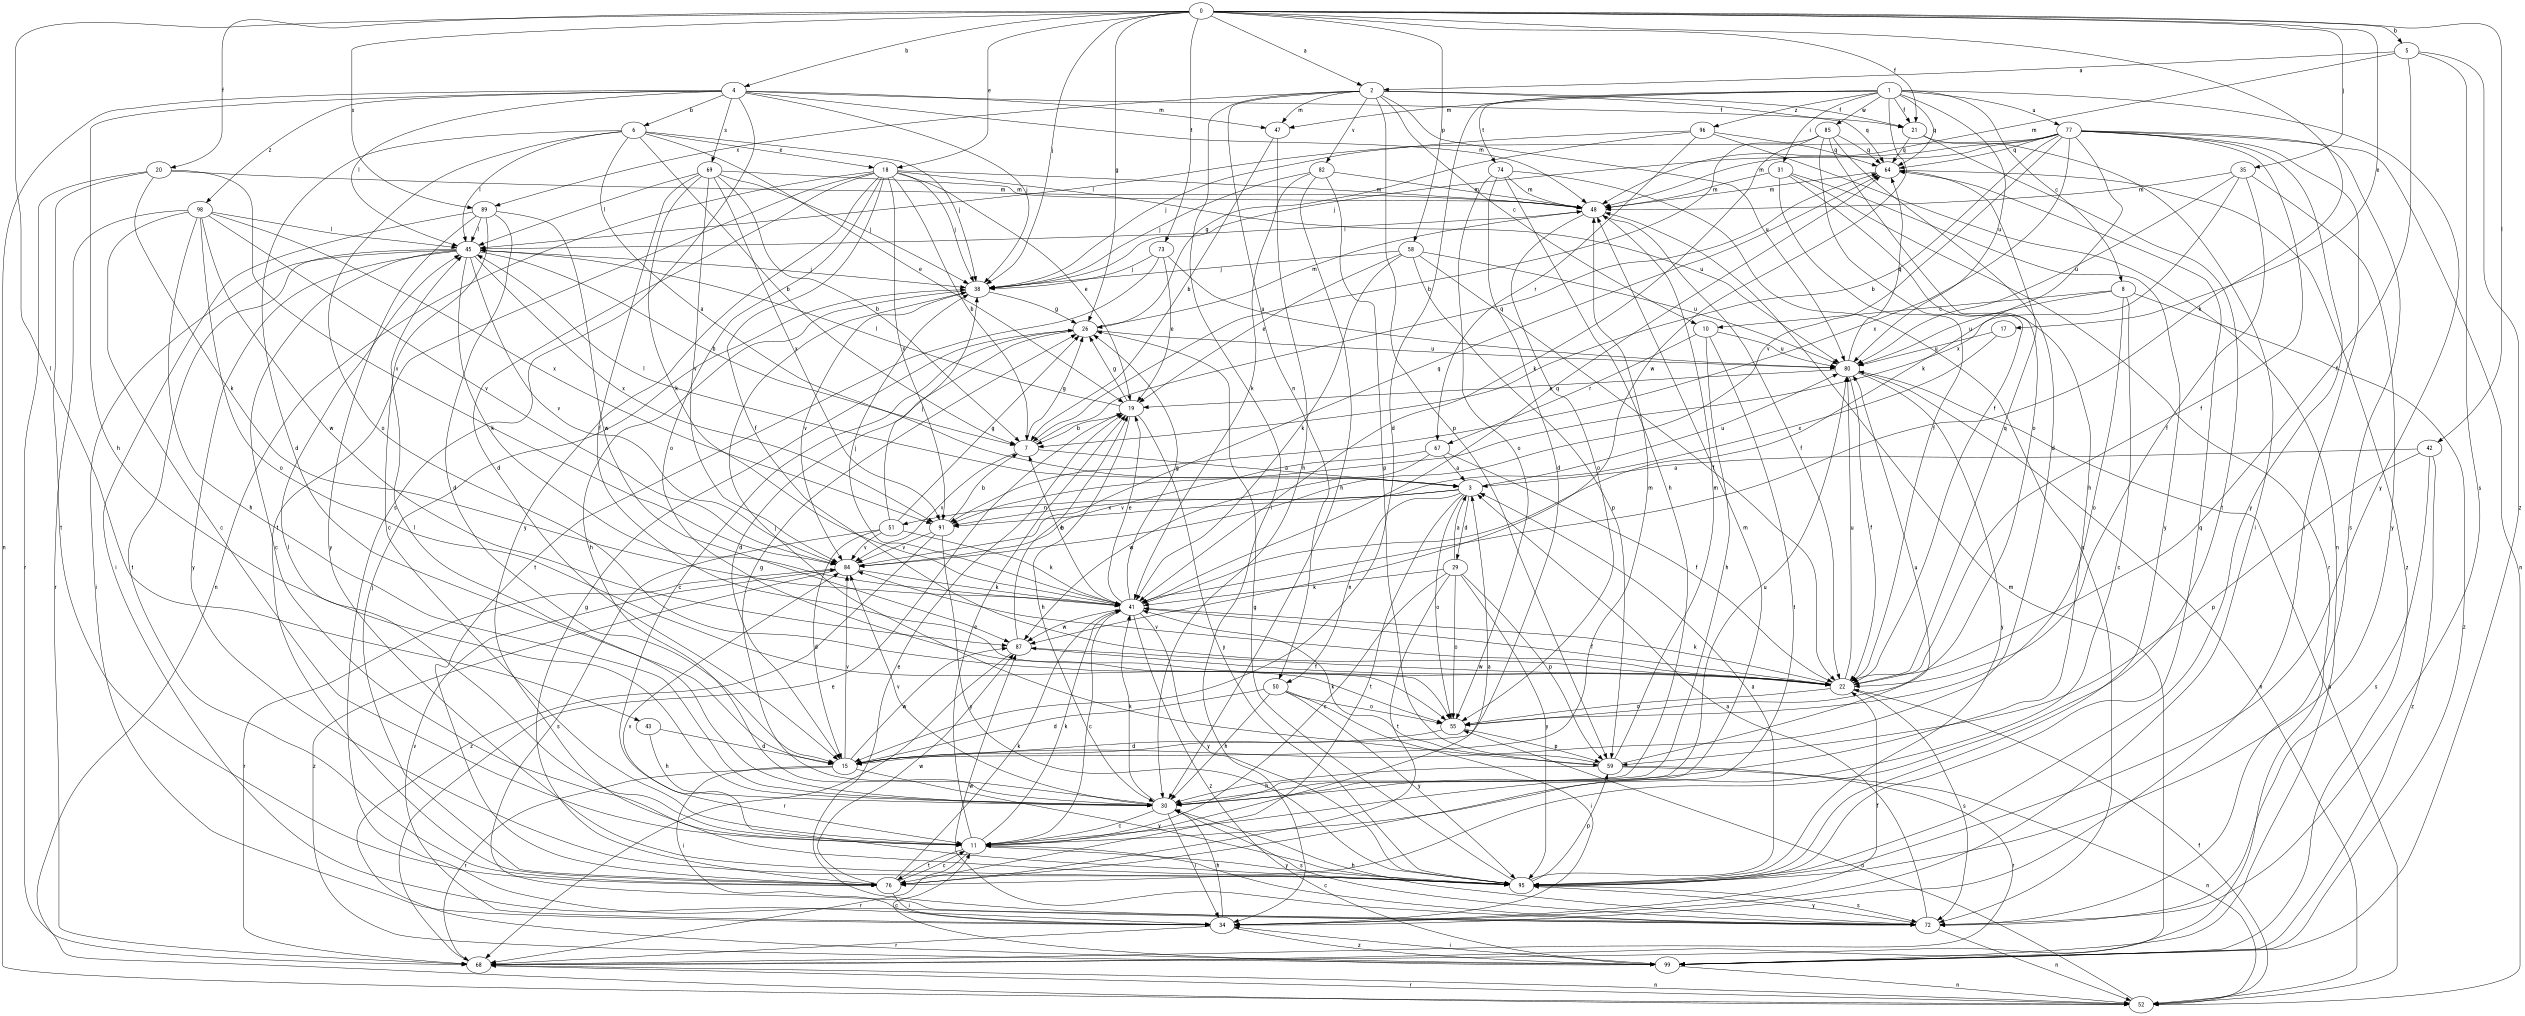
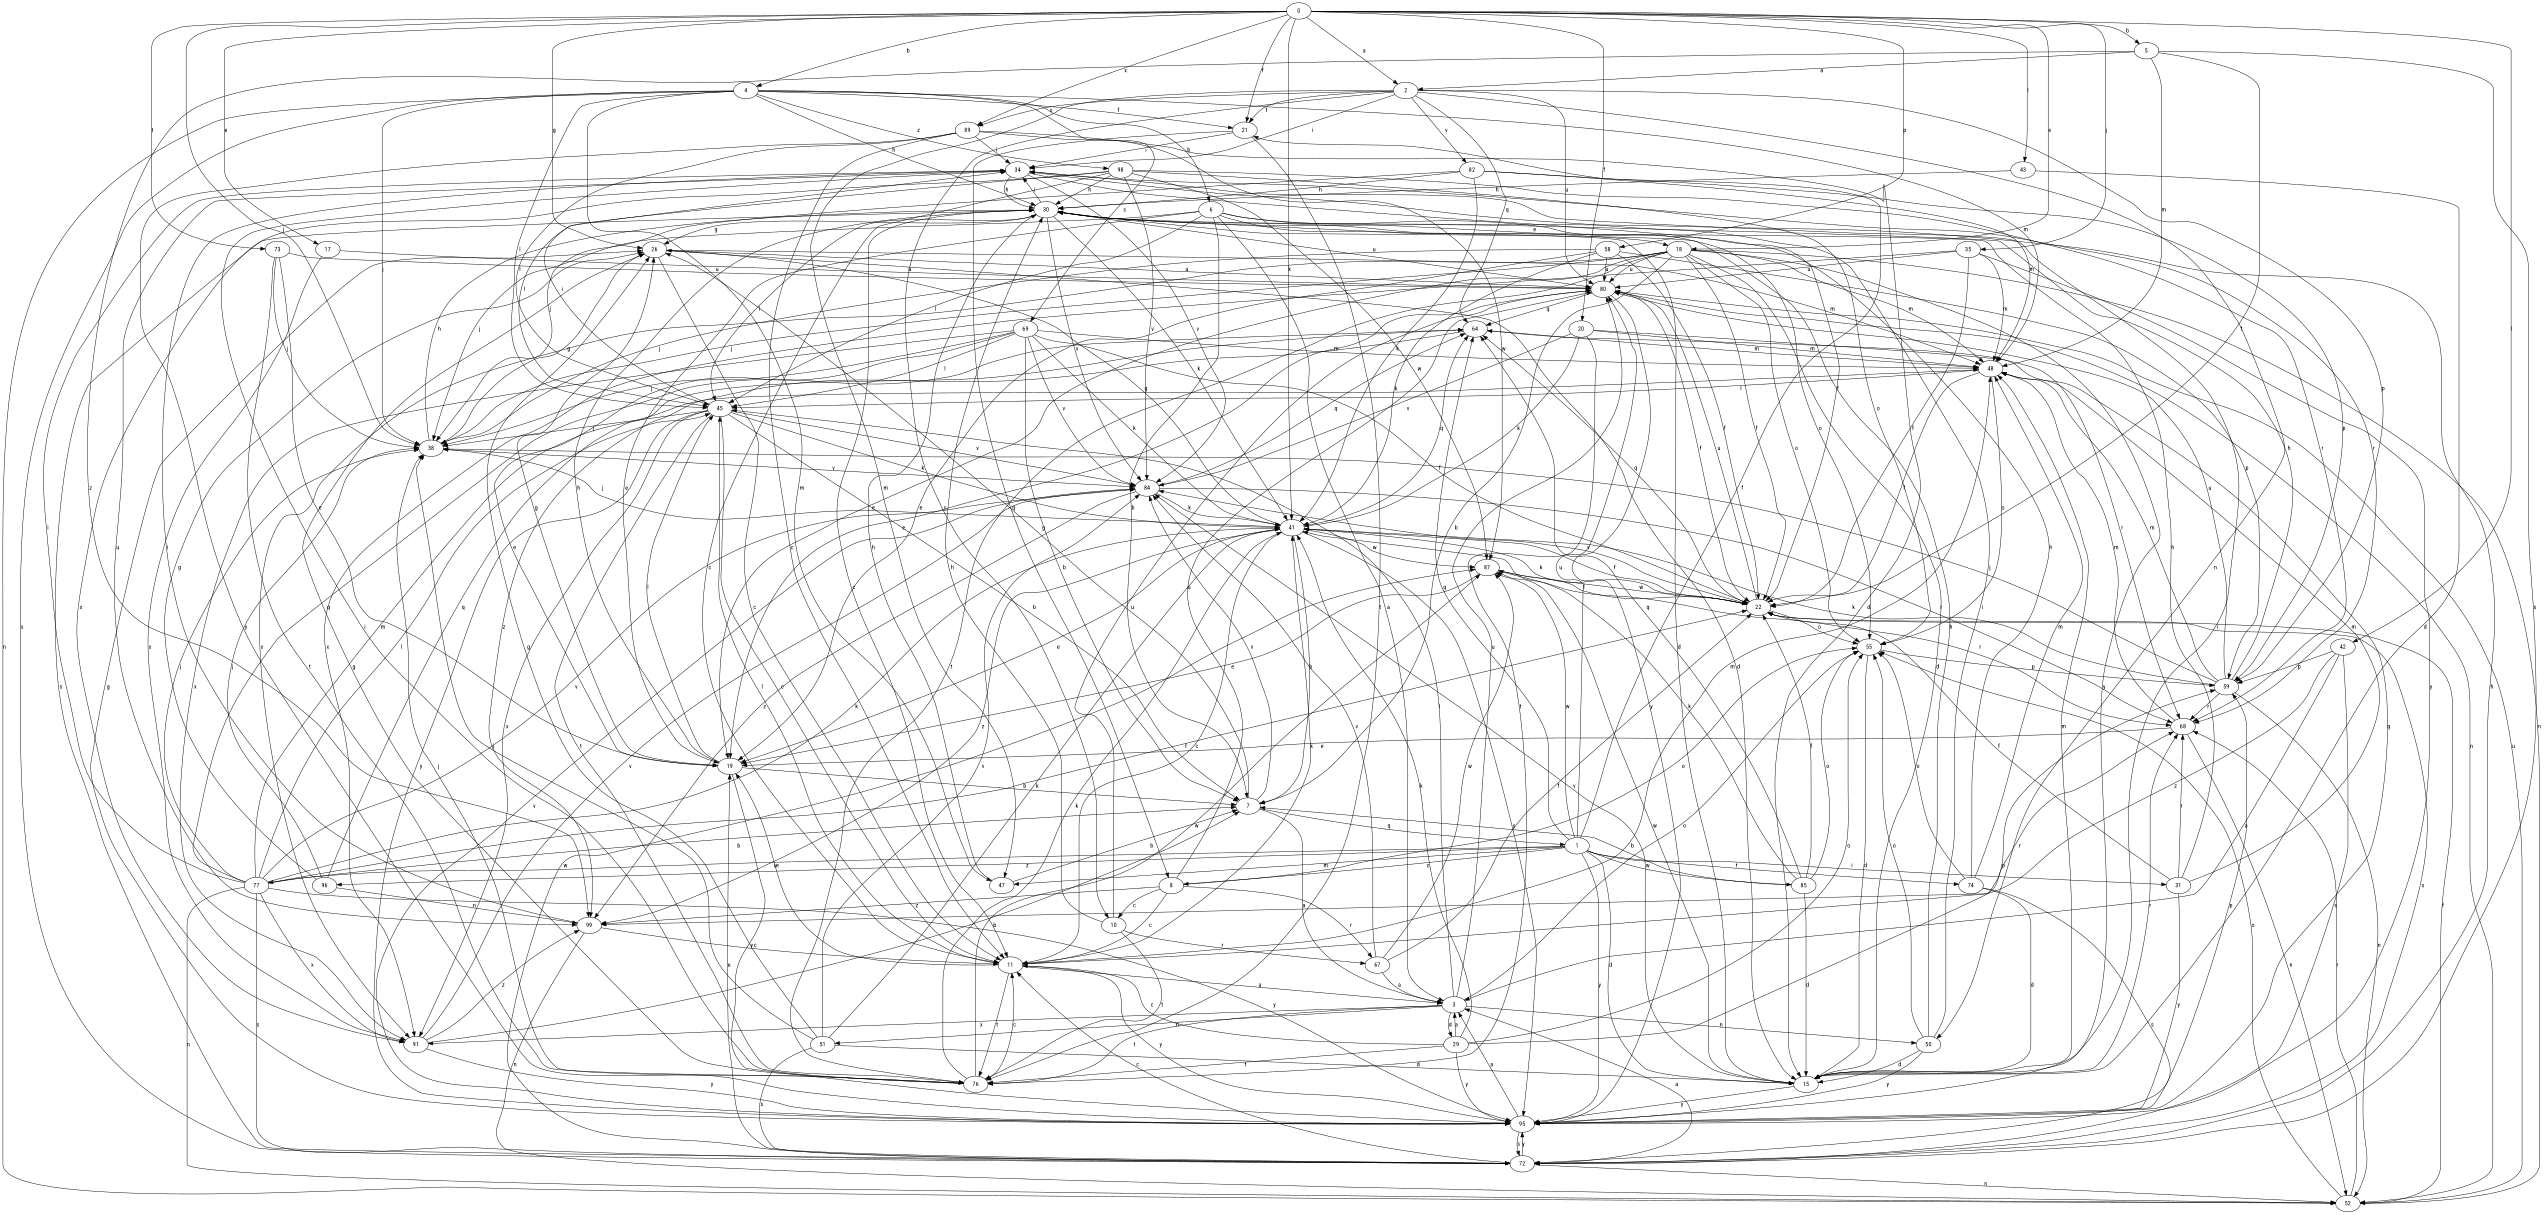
(1900, 151) -> (983, 407)
(1552, 269) -> (1286, 896)
(1456, 316) -> (1402, 831)
none -> (603, 421)
(1360, 945) -> (118, 548)
